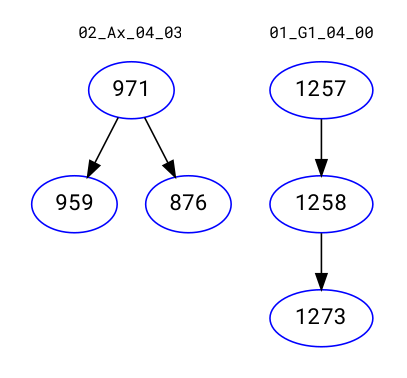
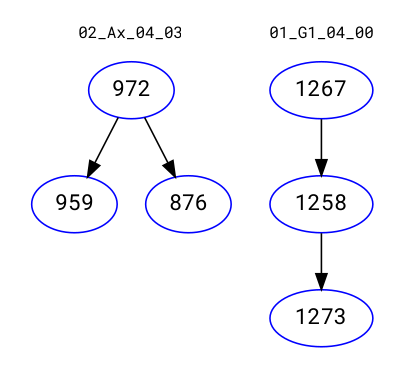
(131, 90) -> (131, 90)
(321, 90) -> (321, 90)
